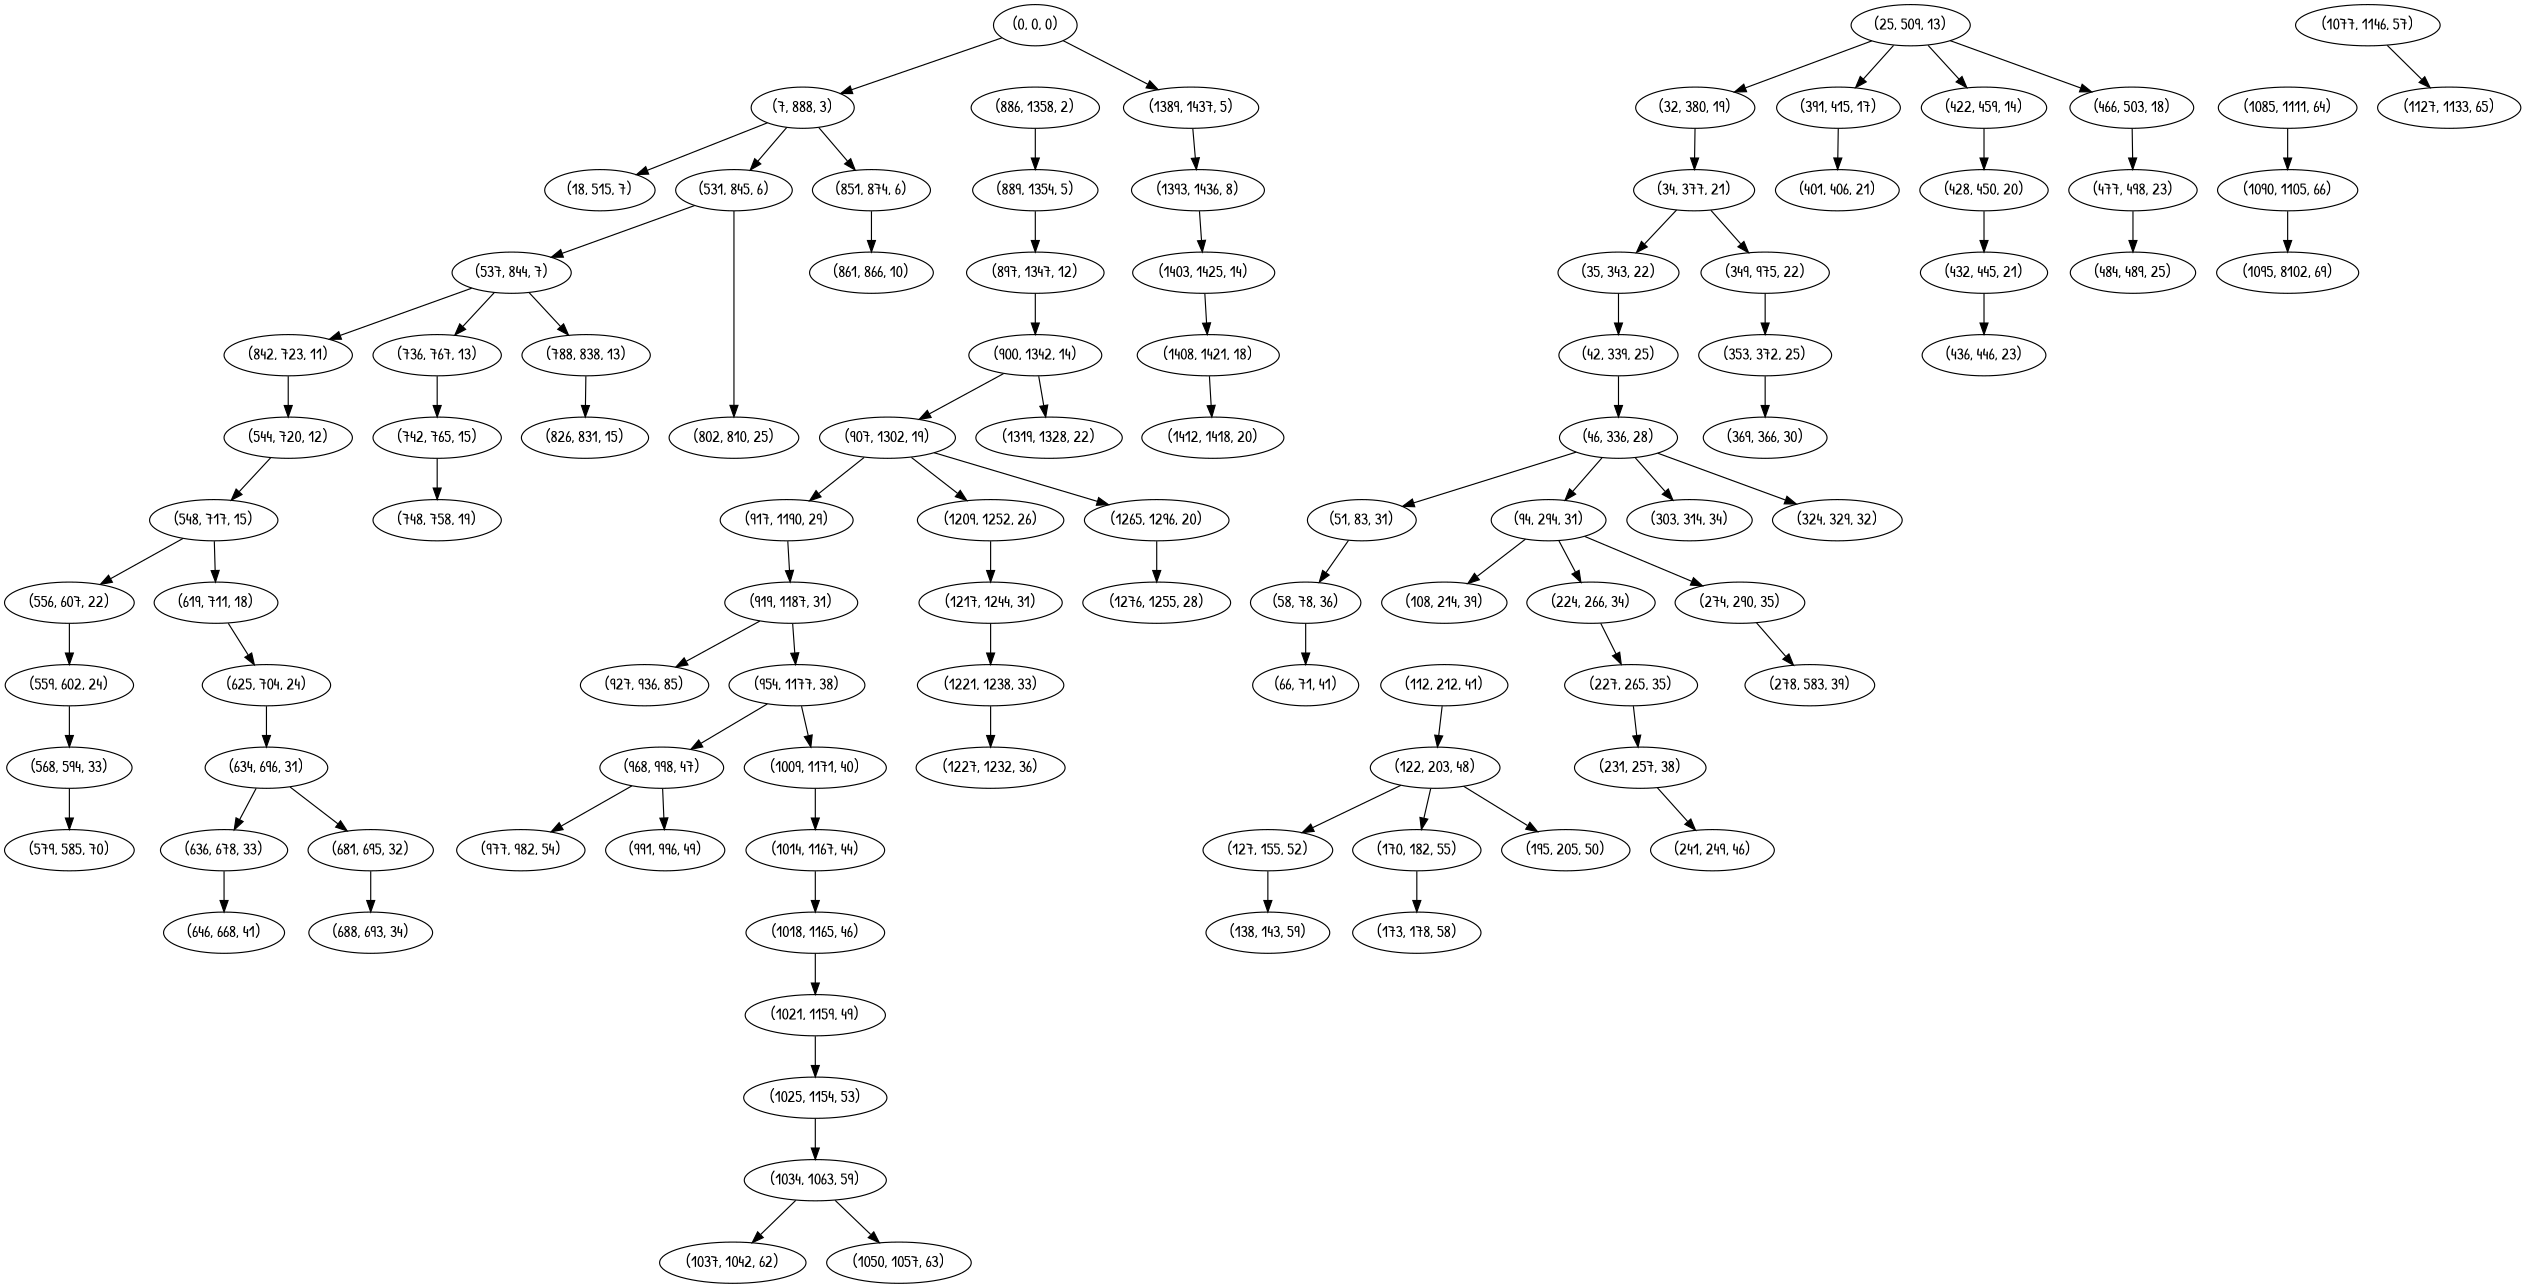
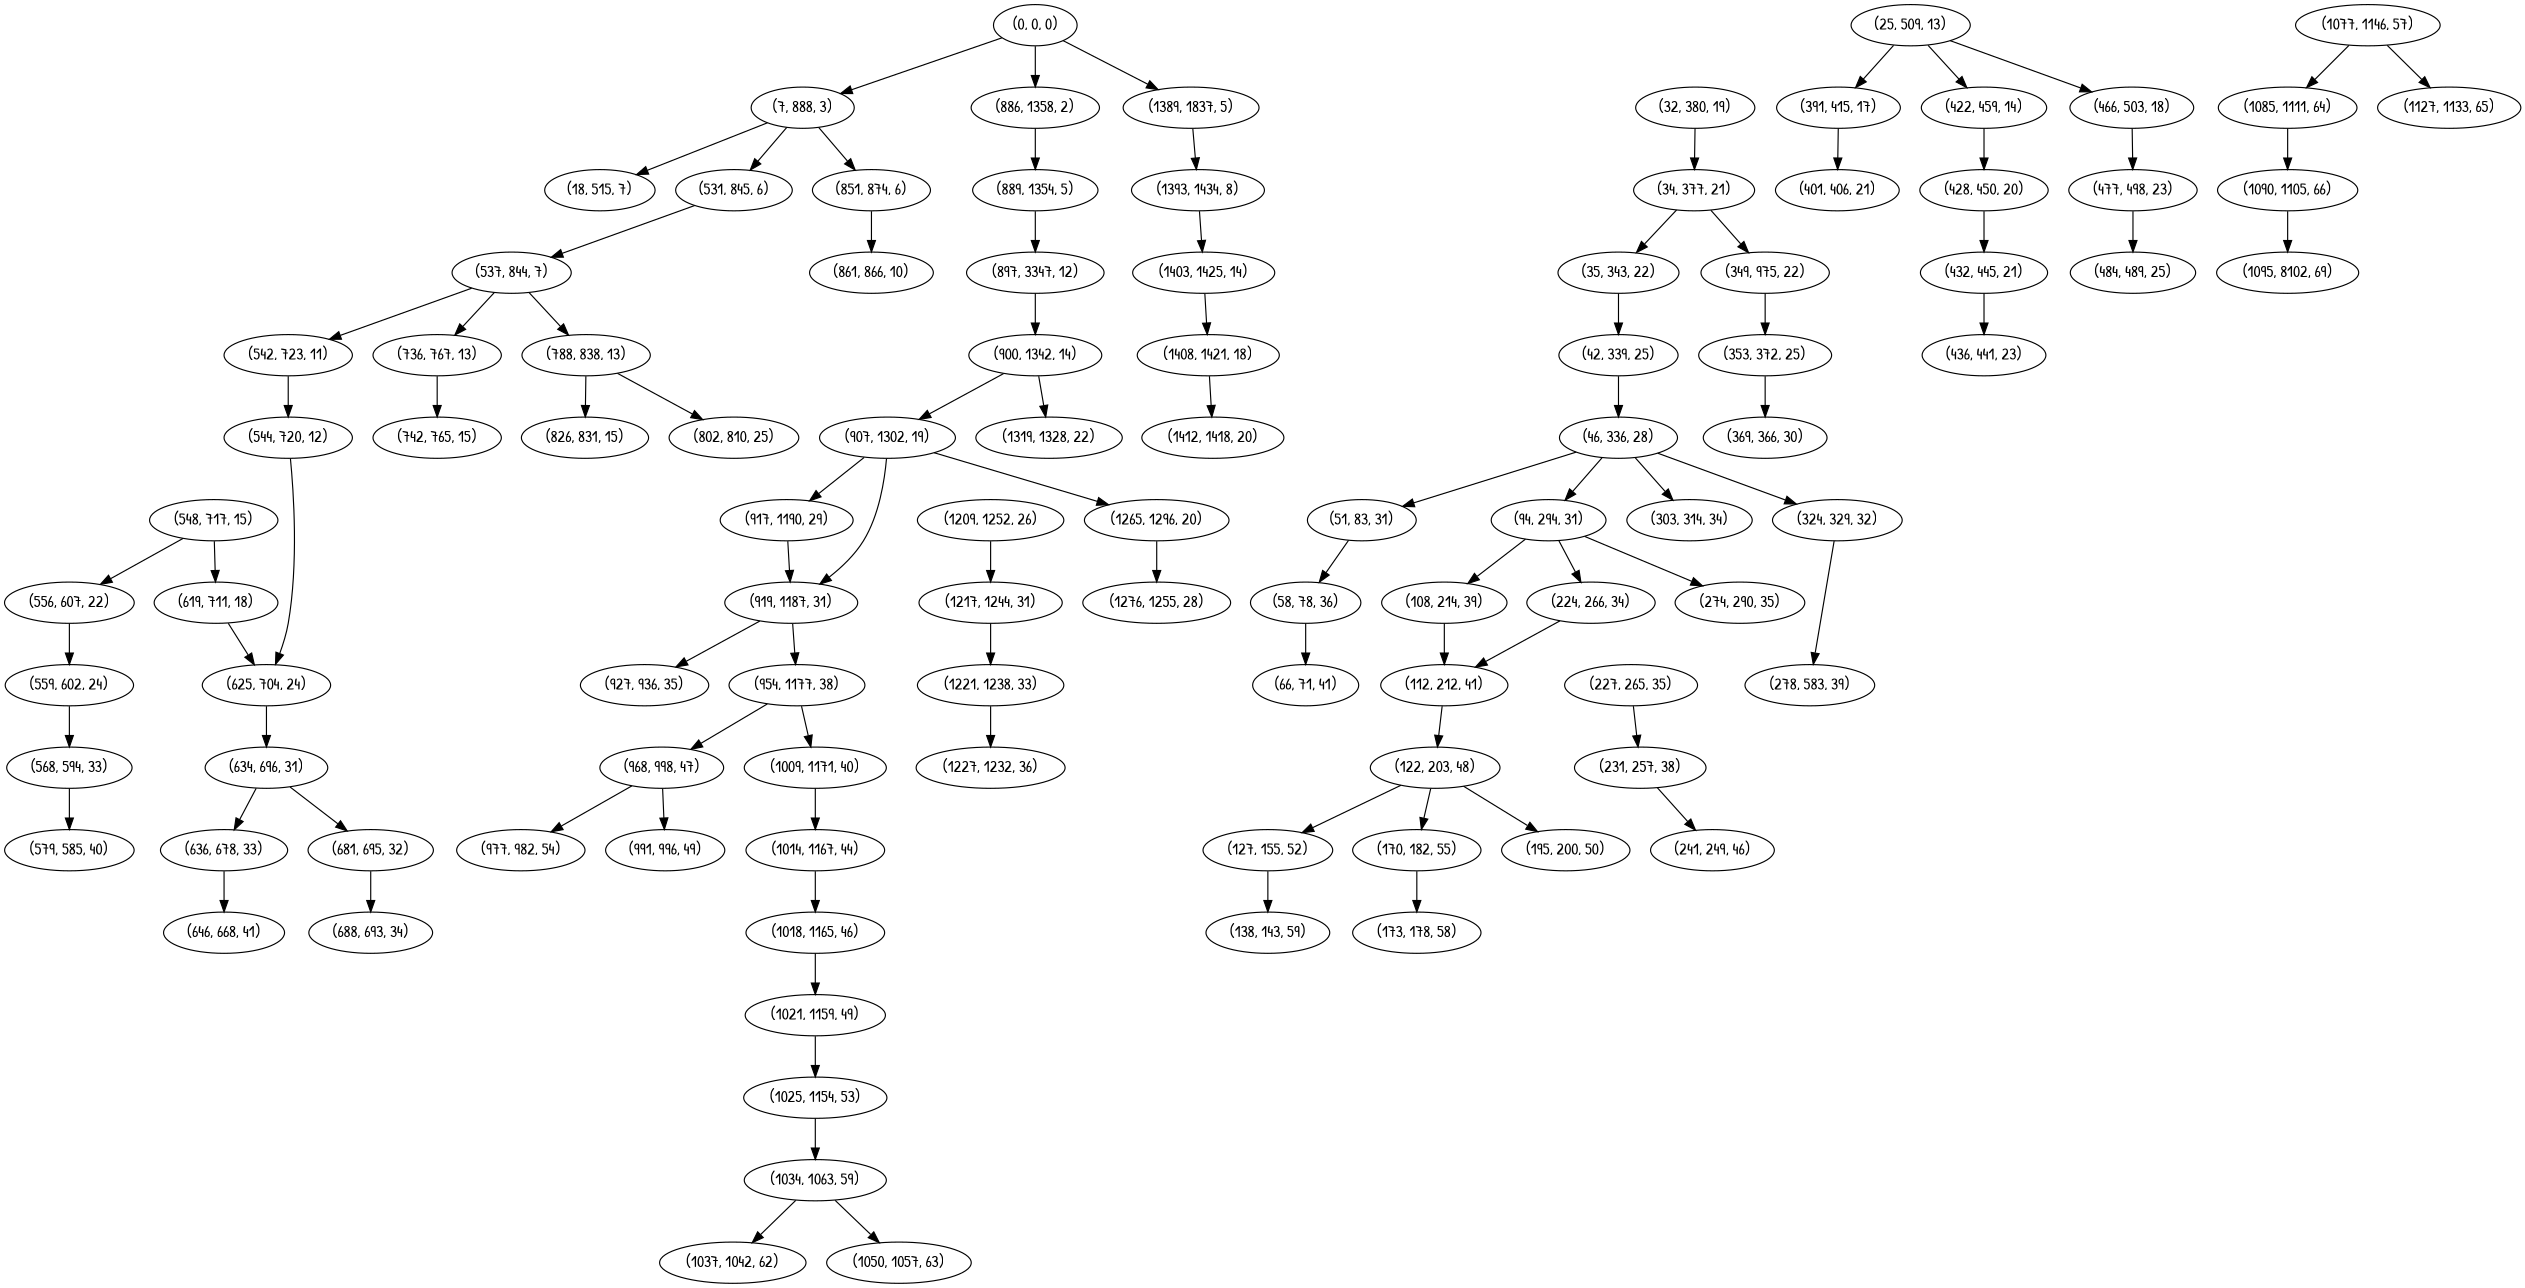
none -> (1035, 61)
none -> (2332, 62)
(1809, 64) -> none
(1191, 108) -> (1191, 108)
(1198, 190) -> (1198, 190)
(1035, 273) -> (1035, 273)
(734, 308) -> (655, 394)
(288, 355) -> (288, 355)
(1984, 355) -> (1984, 355)
(255, 475) -> (294, 557)
(934, 475) -> (871, 525)
(437, 520) -> none
none -> (1444, 638)
(1608, 639) -> (1523, 641)
(1771, 640) -> (1825, 597)
(645, 685) -> (645, 685)
(69, 850) -> (69, 850)
(1566, 850) -> (1566, 850)
